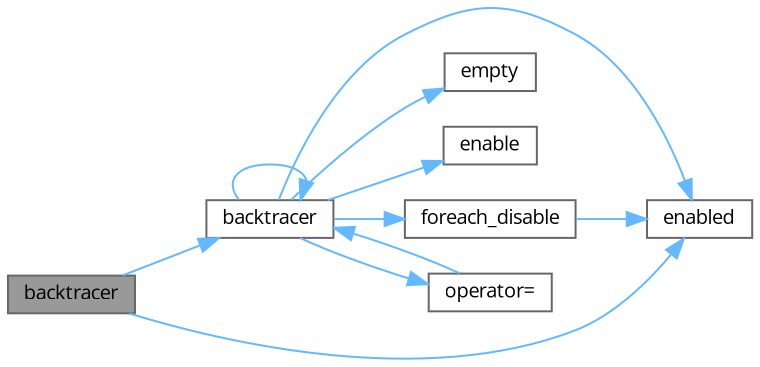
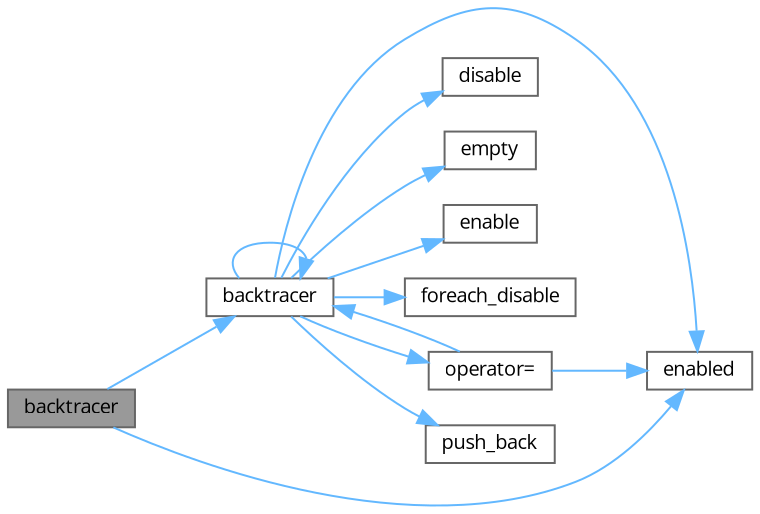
none -> (490, 77)
(601, 219) -> (589, 371)
none -> (490, 444)
